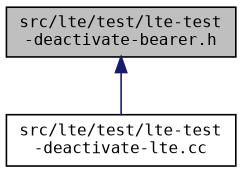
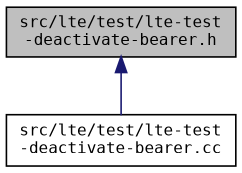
(121, 140) -> (121, 140)
